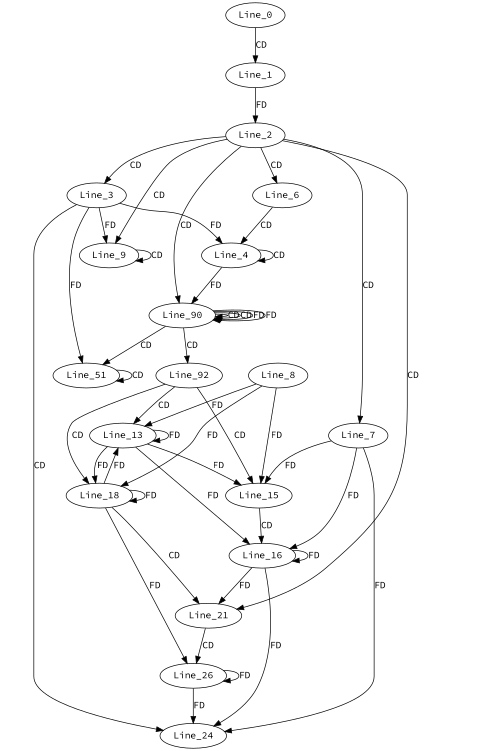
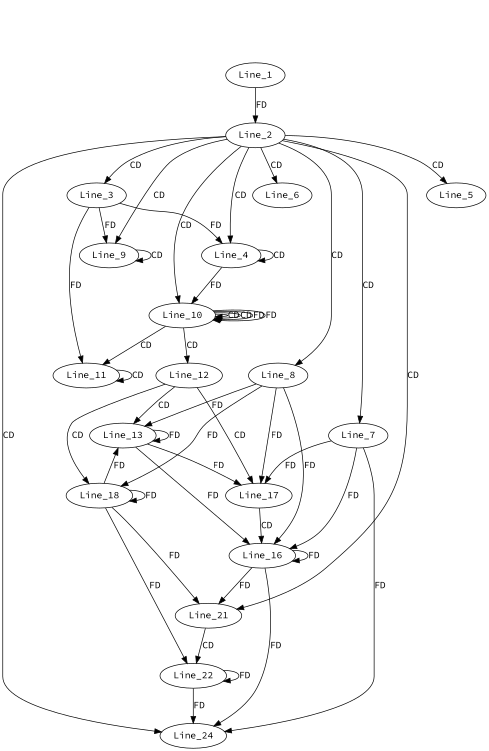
(255, 15) -> none
none -> (456, 195)
(259, 223) -> (233, 190)
none -> (331, 245)
(182, 315) -> (182, 315)
(86, 376) -> (86, 376)
(189, 376) -> (189, 376)
(97, 460) -> none
none -> (303, 465)
(259, 496) -> (259, 496)
(34, 500) -> (3, 399)
(174, 556) -> (174, 556)
(193, 676) -> (193, 676)
